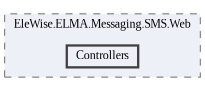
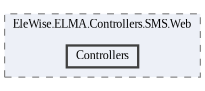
(102, 25) -> (102, 25)
